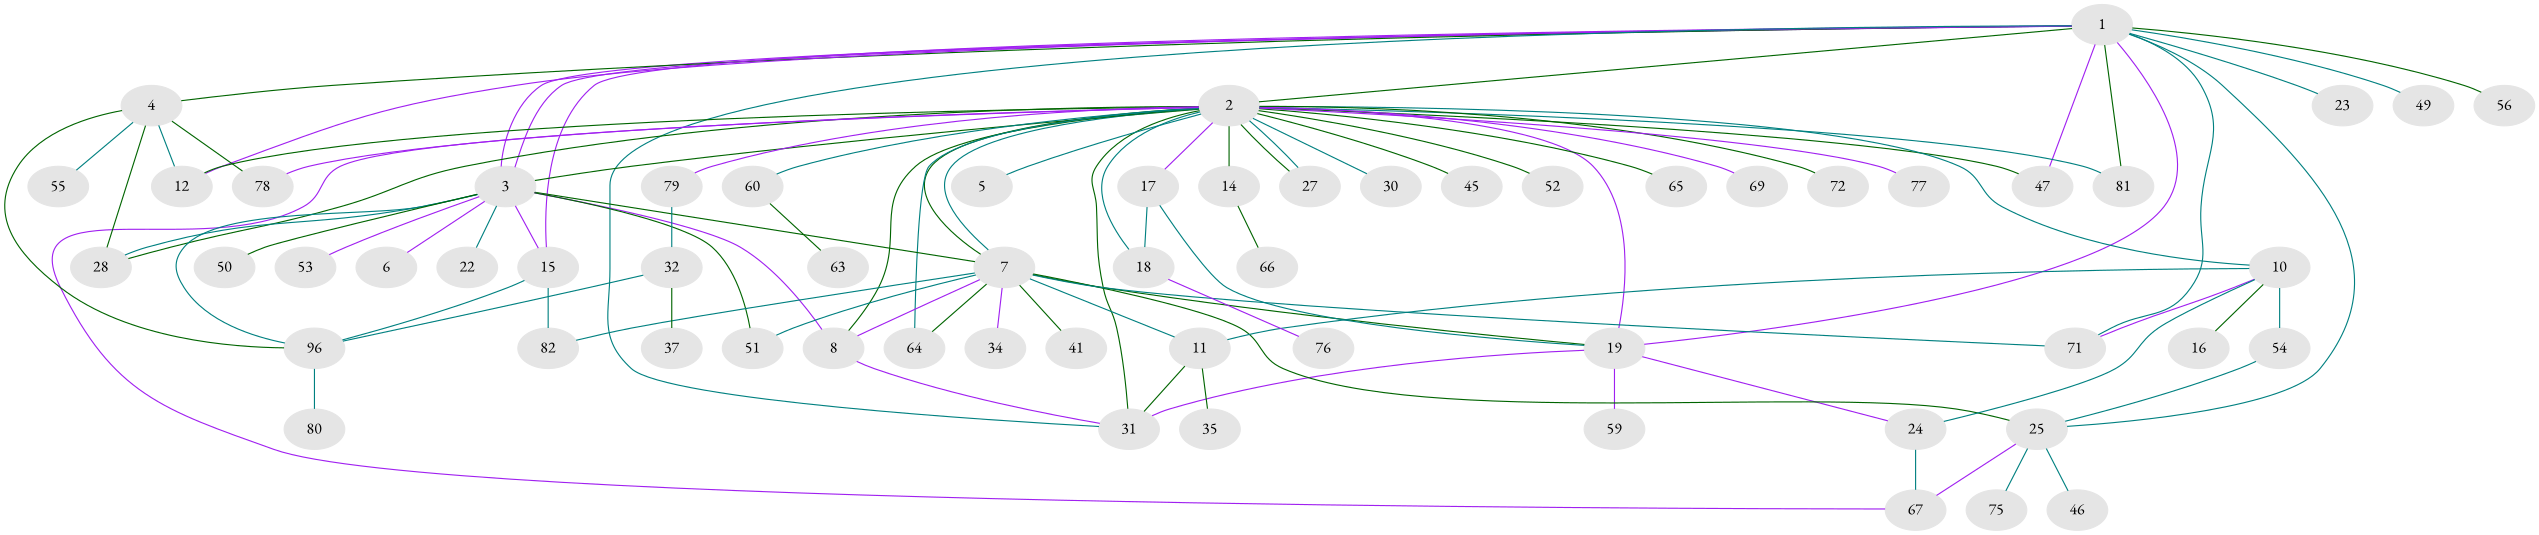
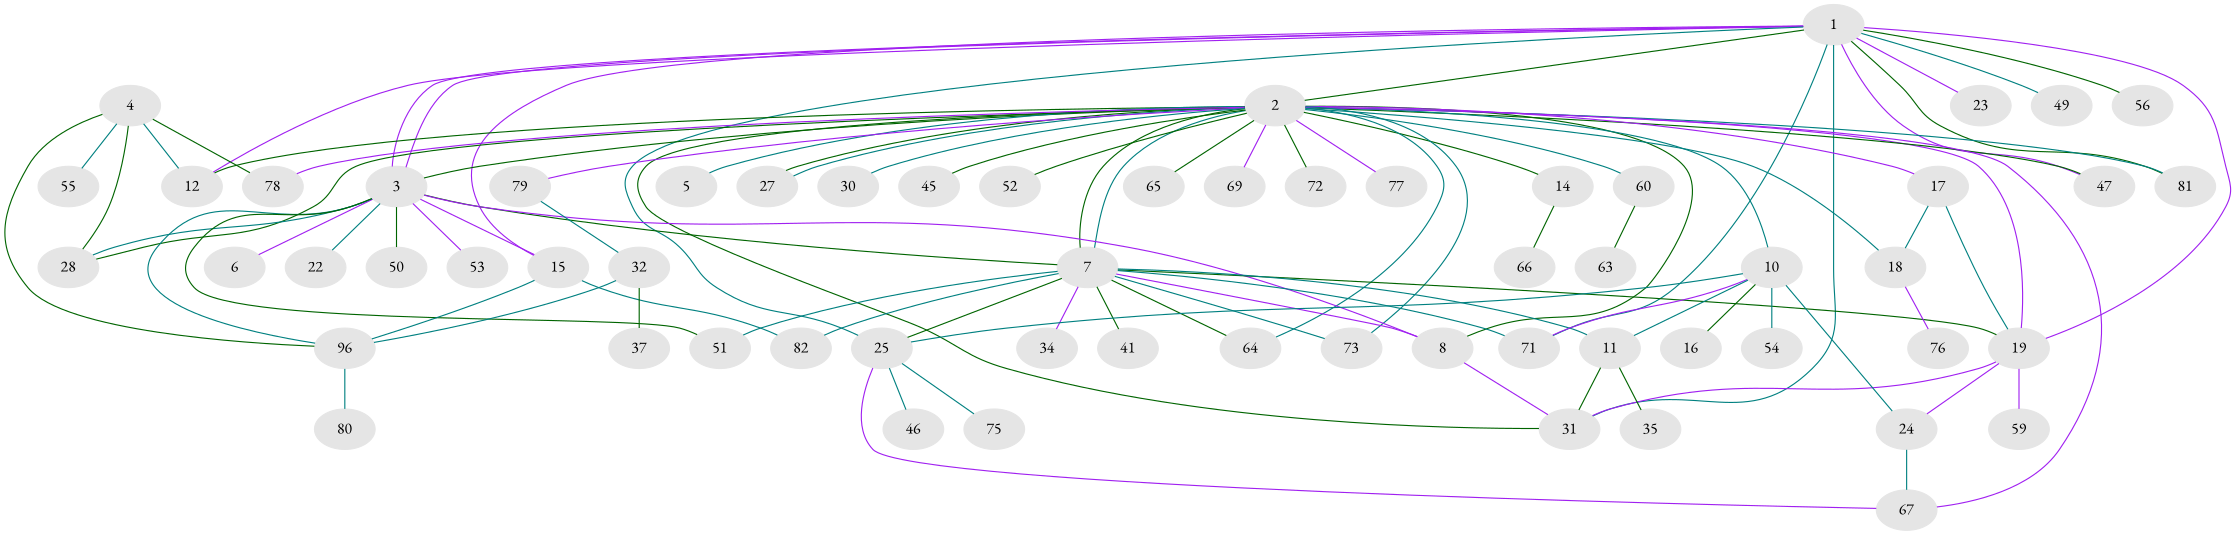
(1126, 46) -> none
(2225, 61) -> (1907, 65)
none -> (1352, 348)
(2162, 395) -> (1264, 310)
